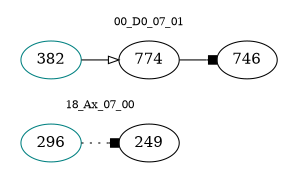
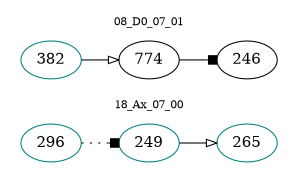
(149, 23) -> (149, 23)
(247, 60) -> (247, 60)
(149, 143) -> (149, 143)
none -> (247, 143)
